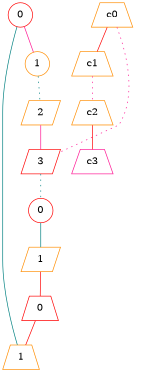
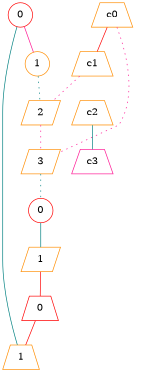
(92, 88) -> (66, 88)
(92, 132) -> (92, 132)
(41, 137) -> (41, 137)
(41, 162) -> (41, 162)
